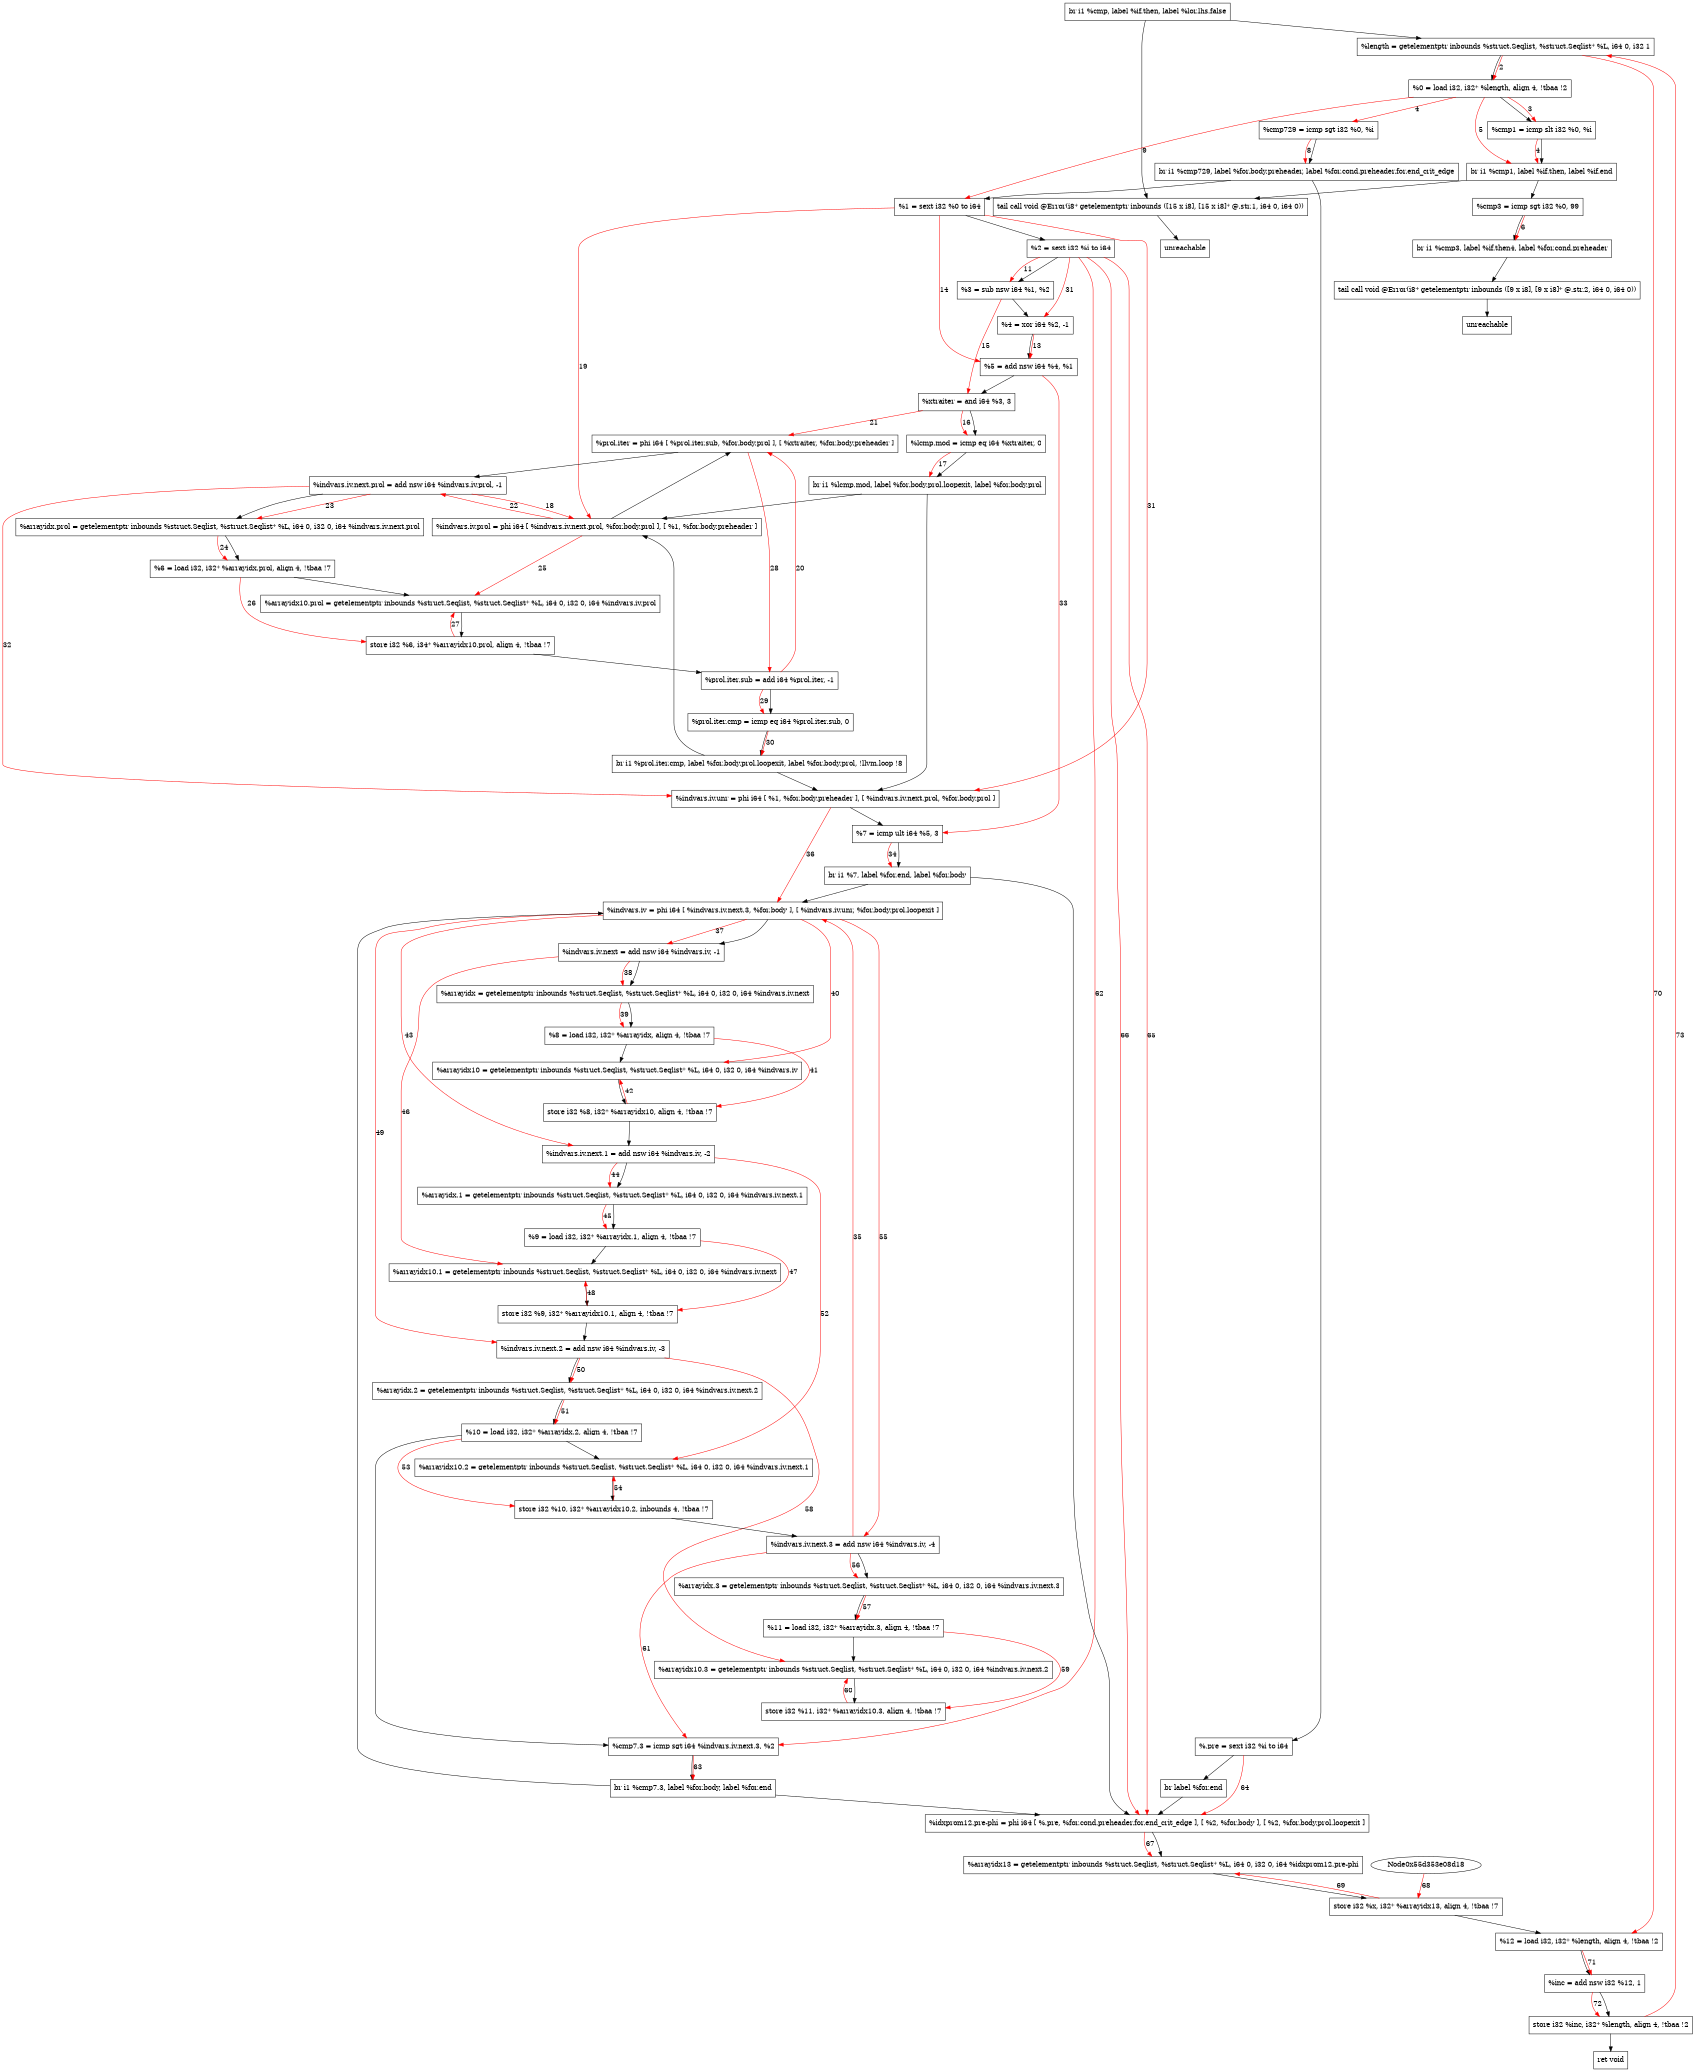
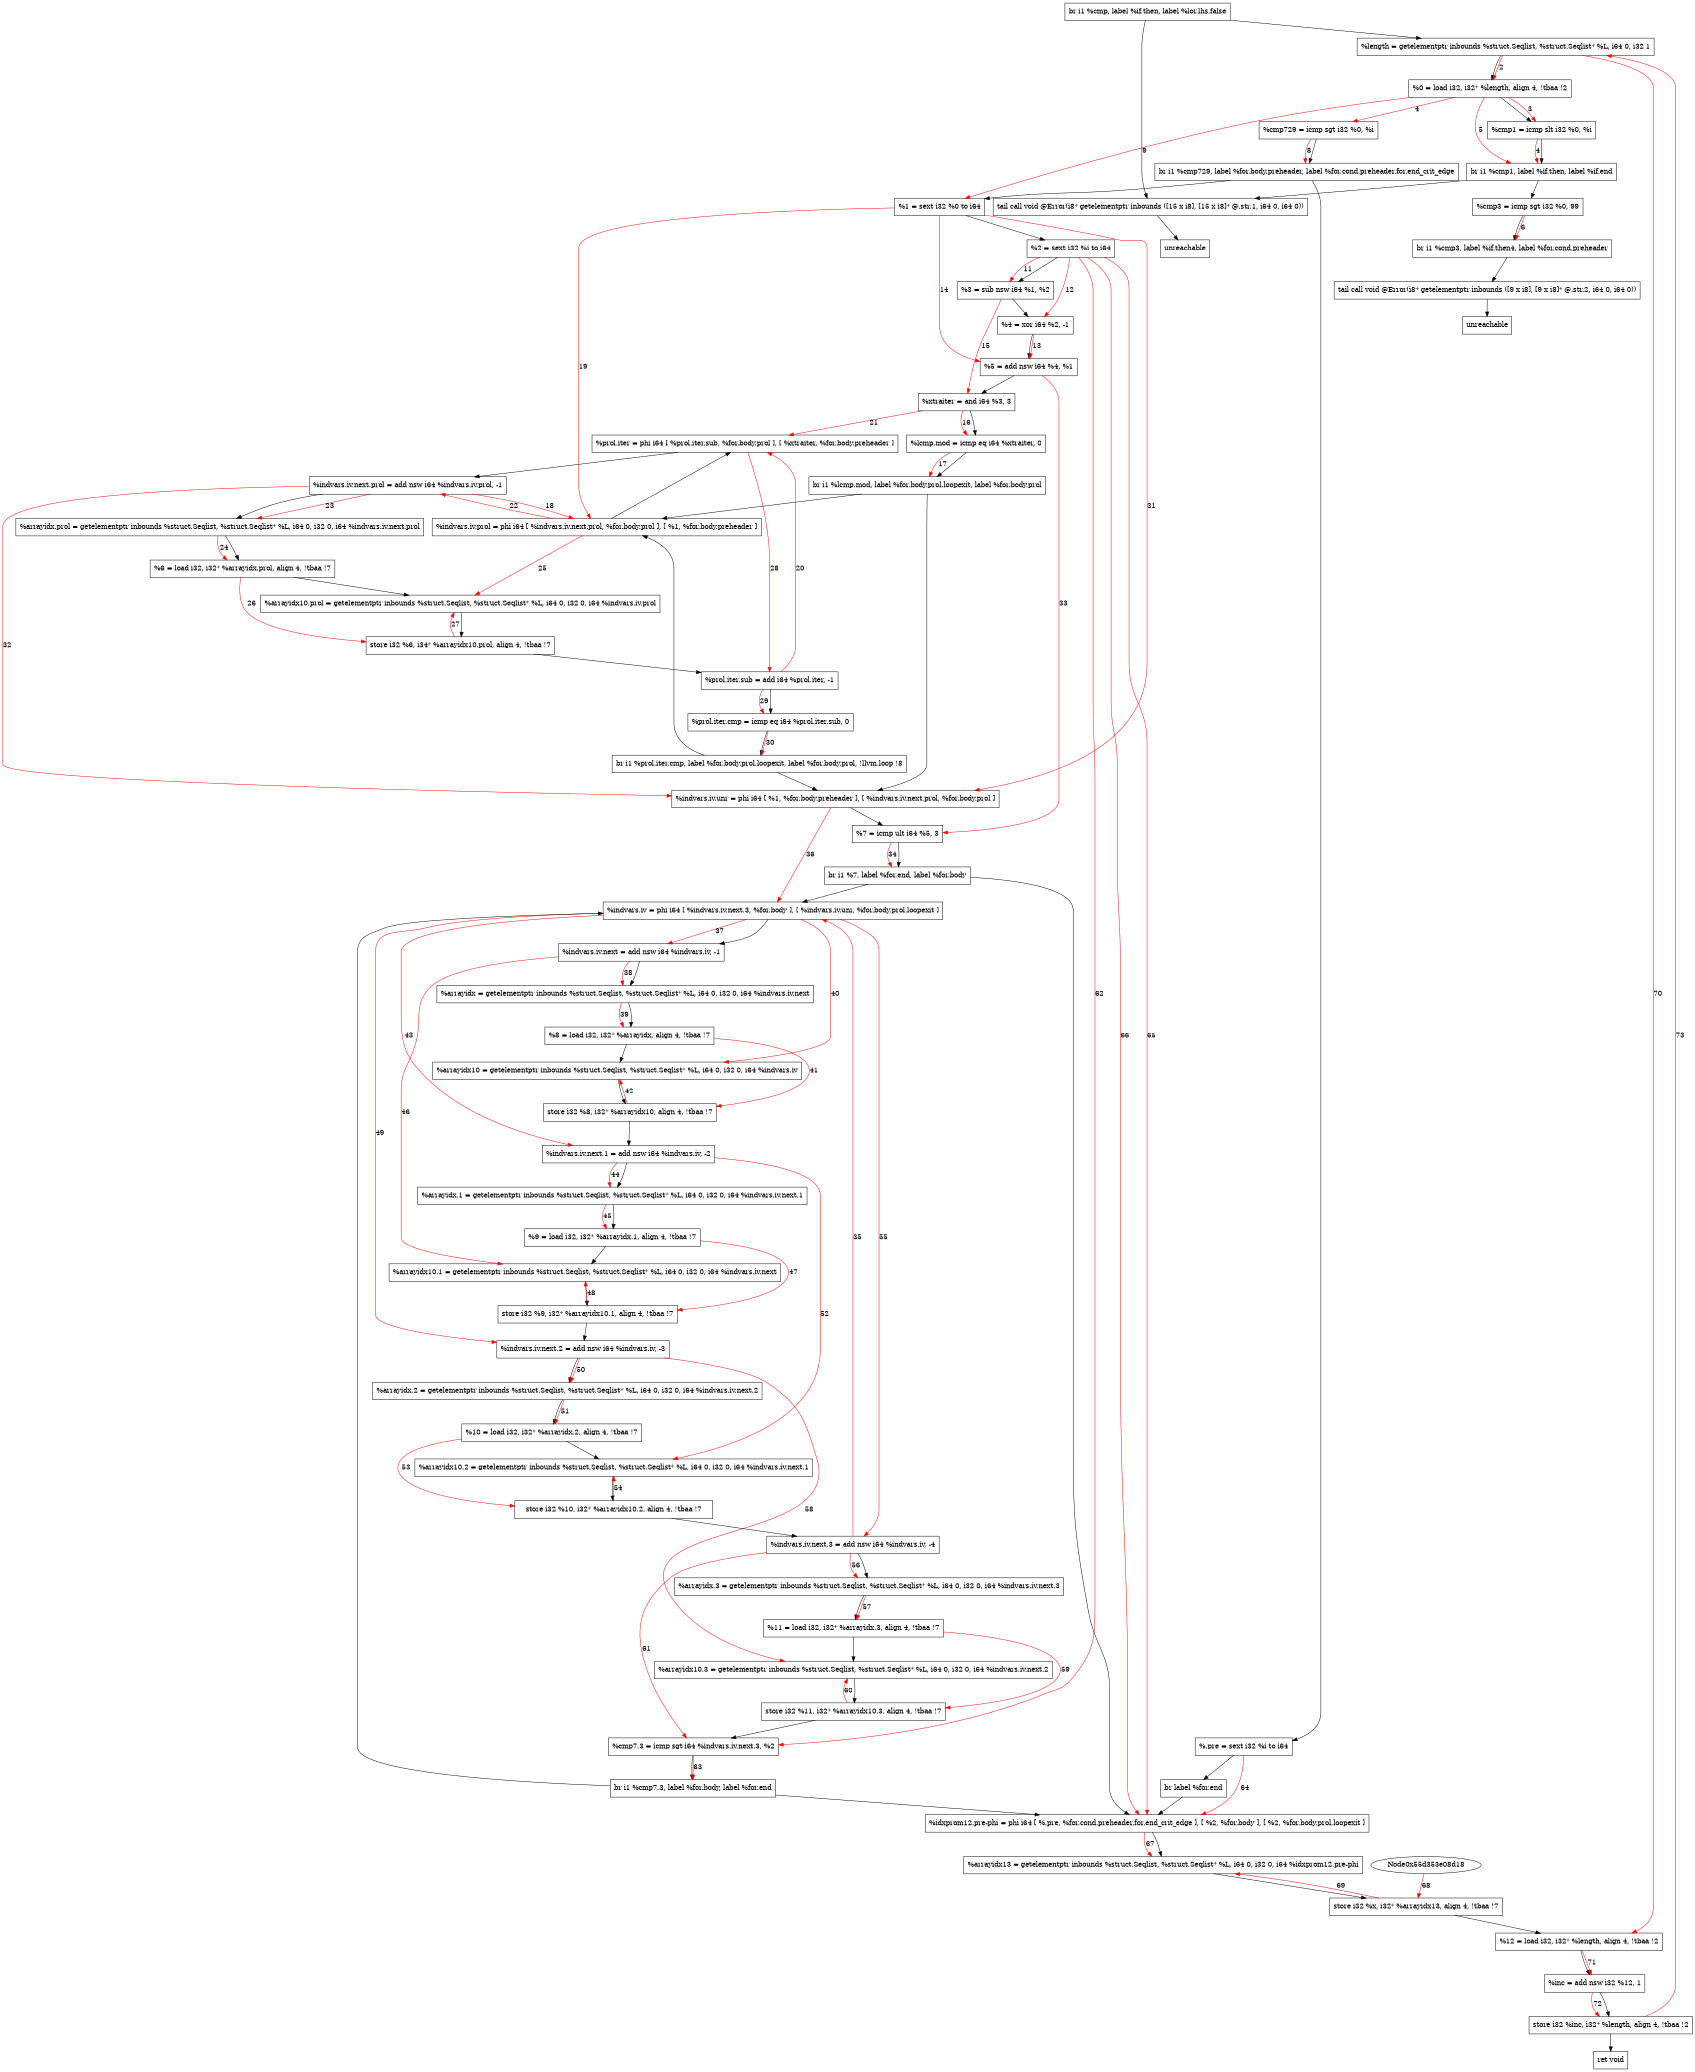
(1070, 290) -> (1070, 290)
(614, 1510) -> (614, 1510)
(376, 1658) -> (776, 1729)
